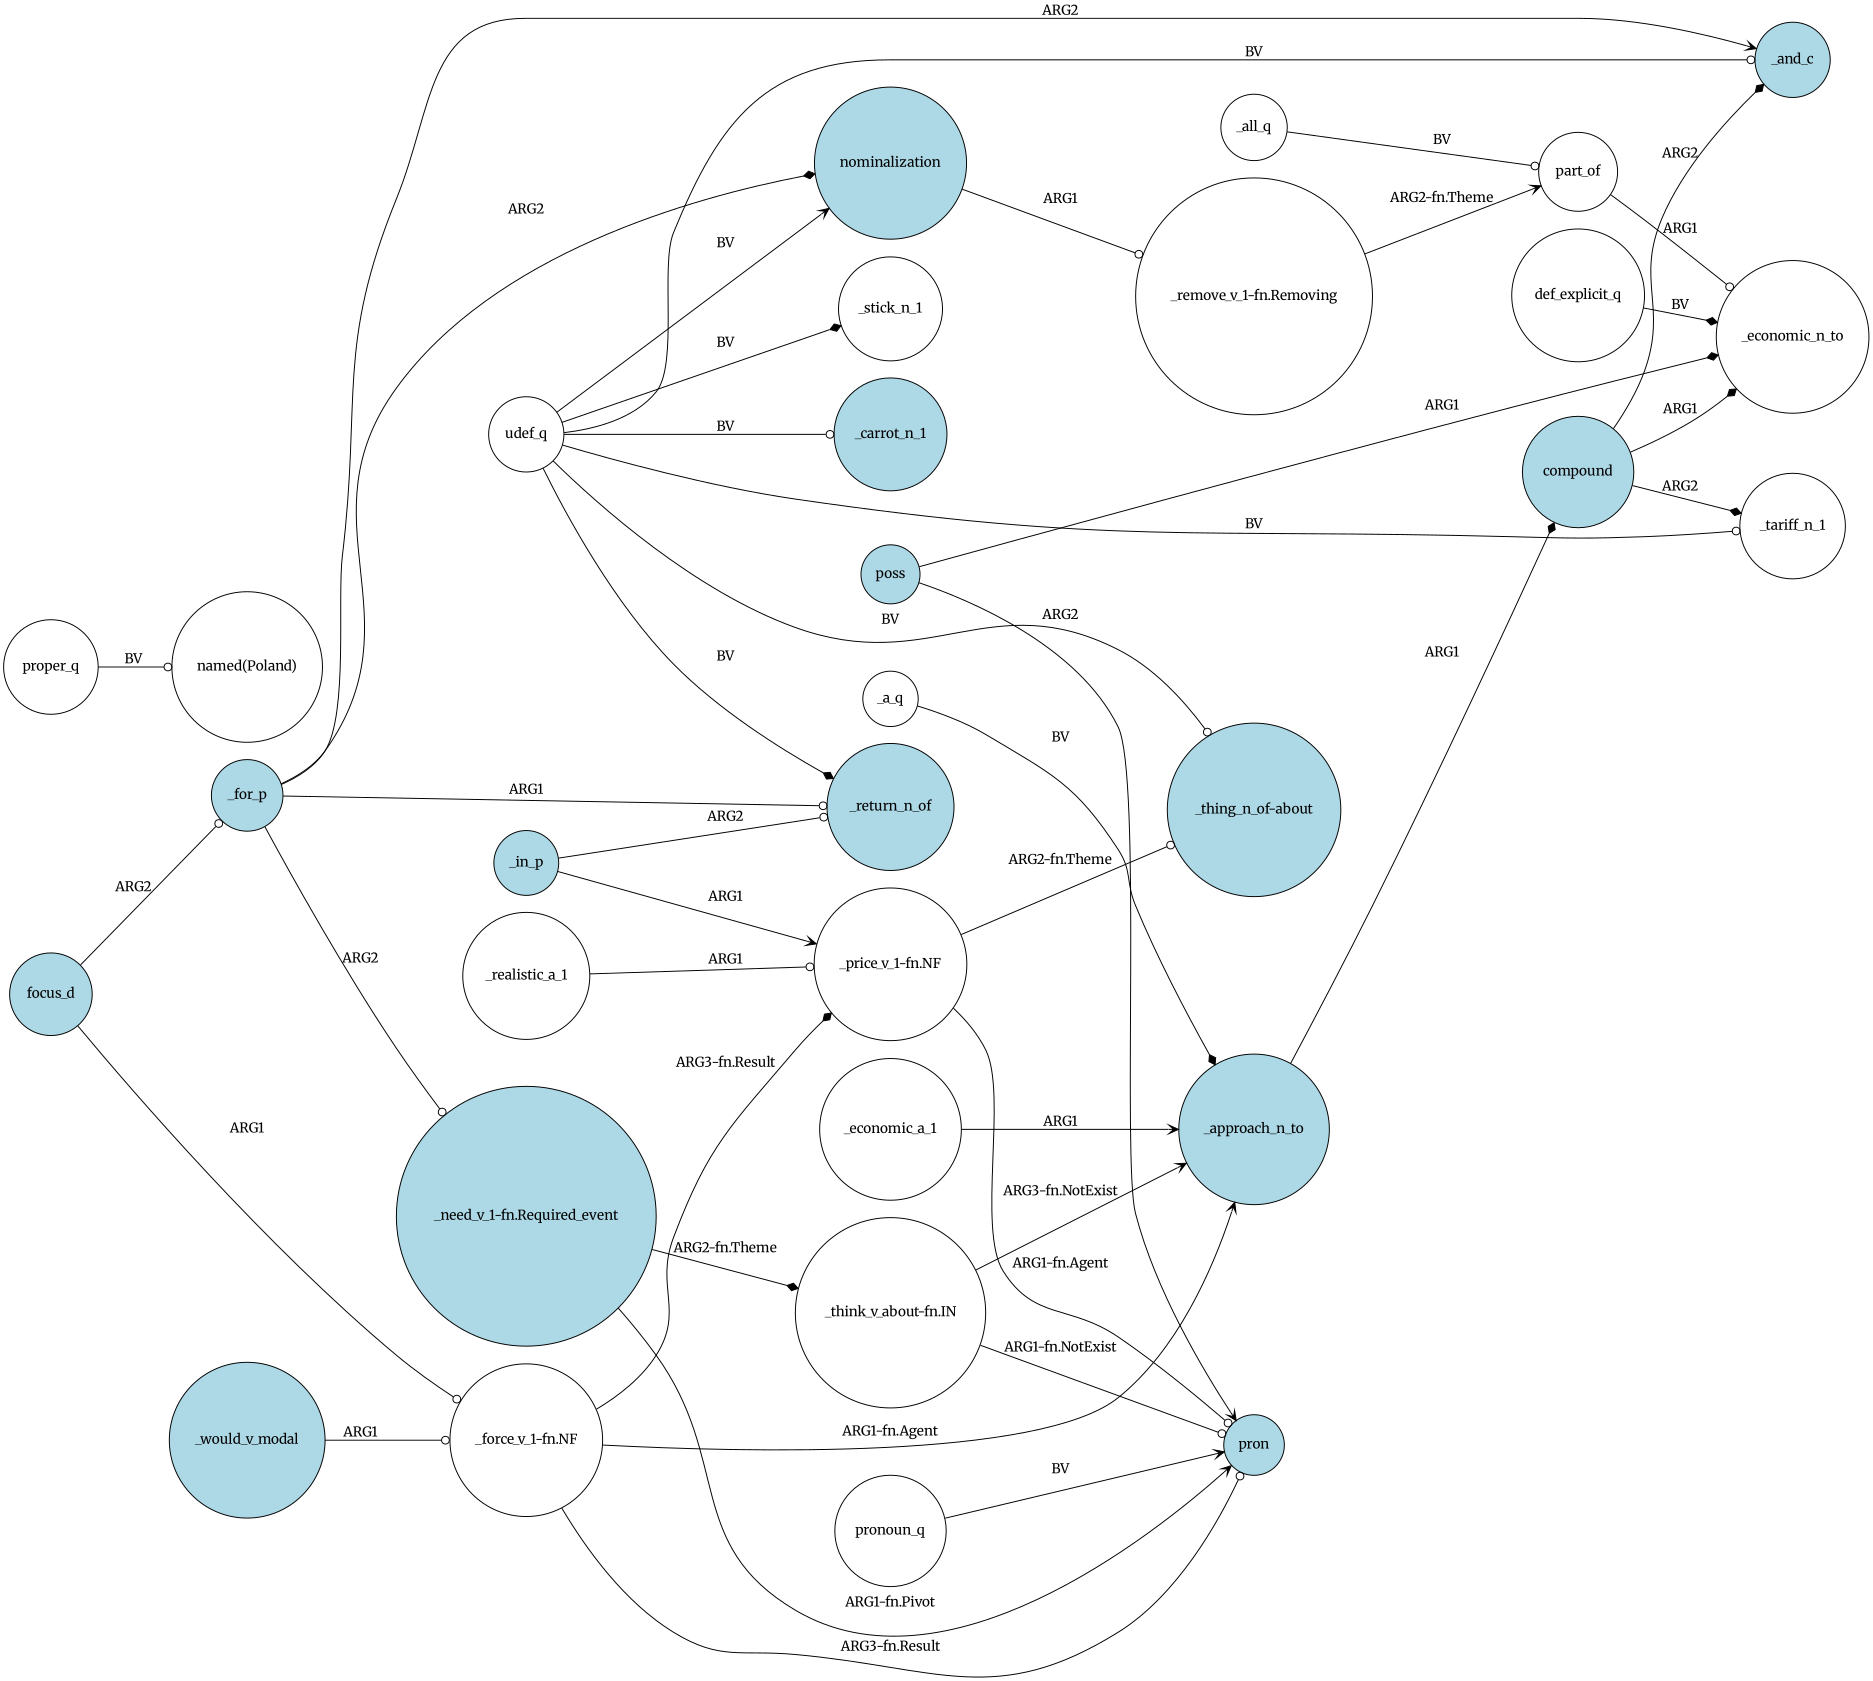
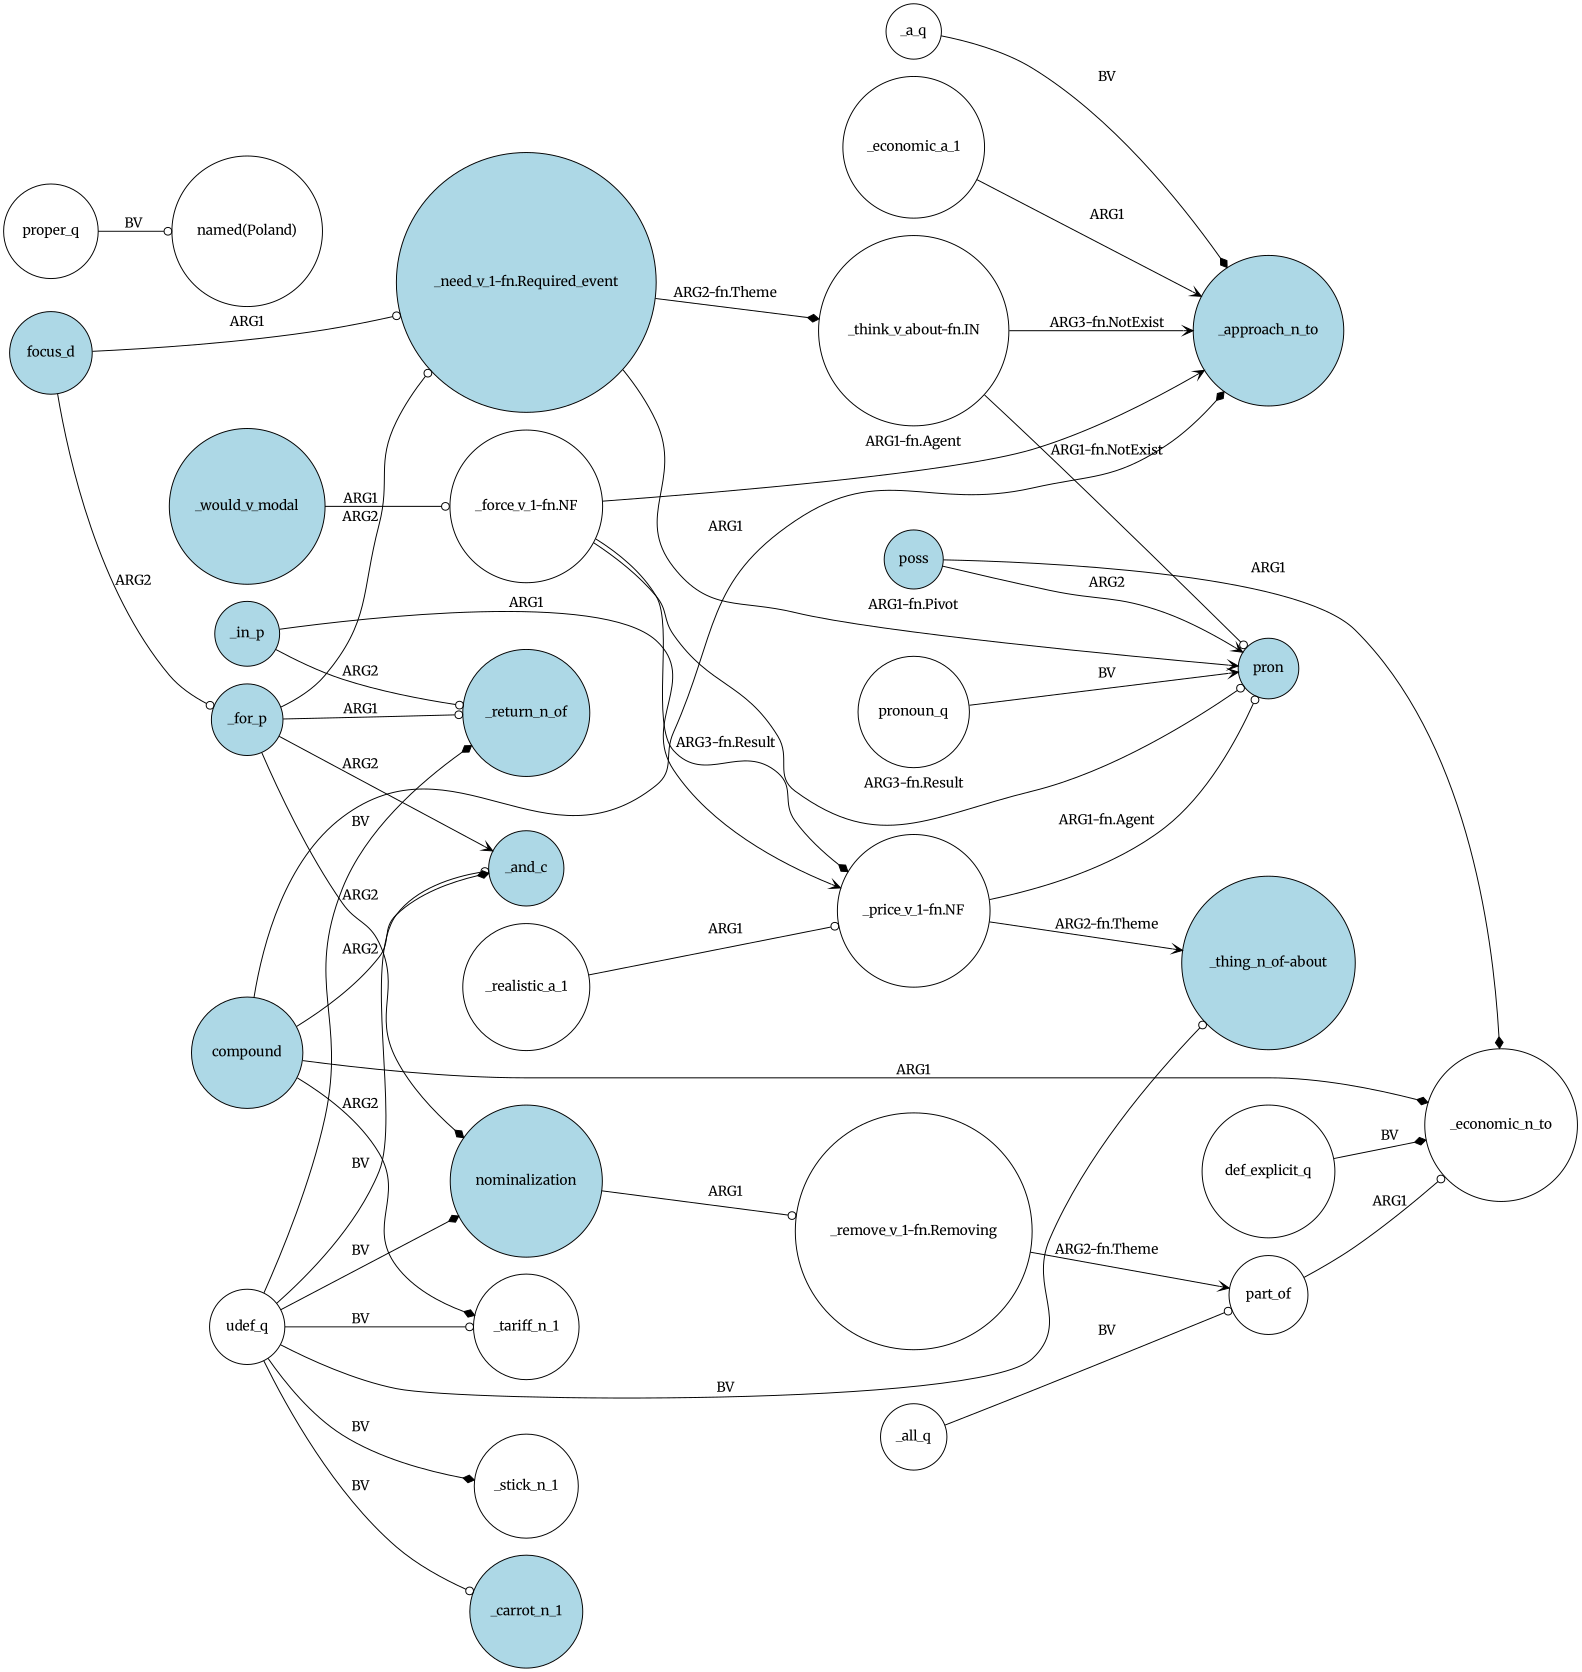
(689, 313) -> (365, 1266)
(1424, 800) -> (694, 680)
(1064, 891) -> (1081, 935)
(255, 1223) -> (243, 340)
